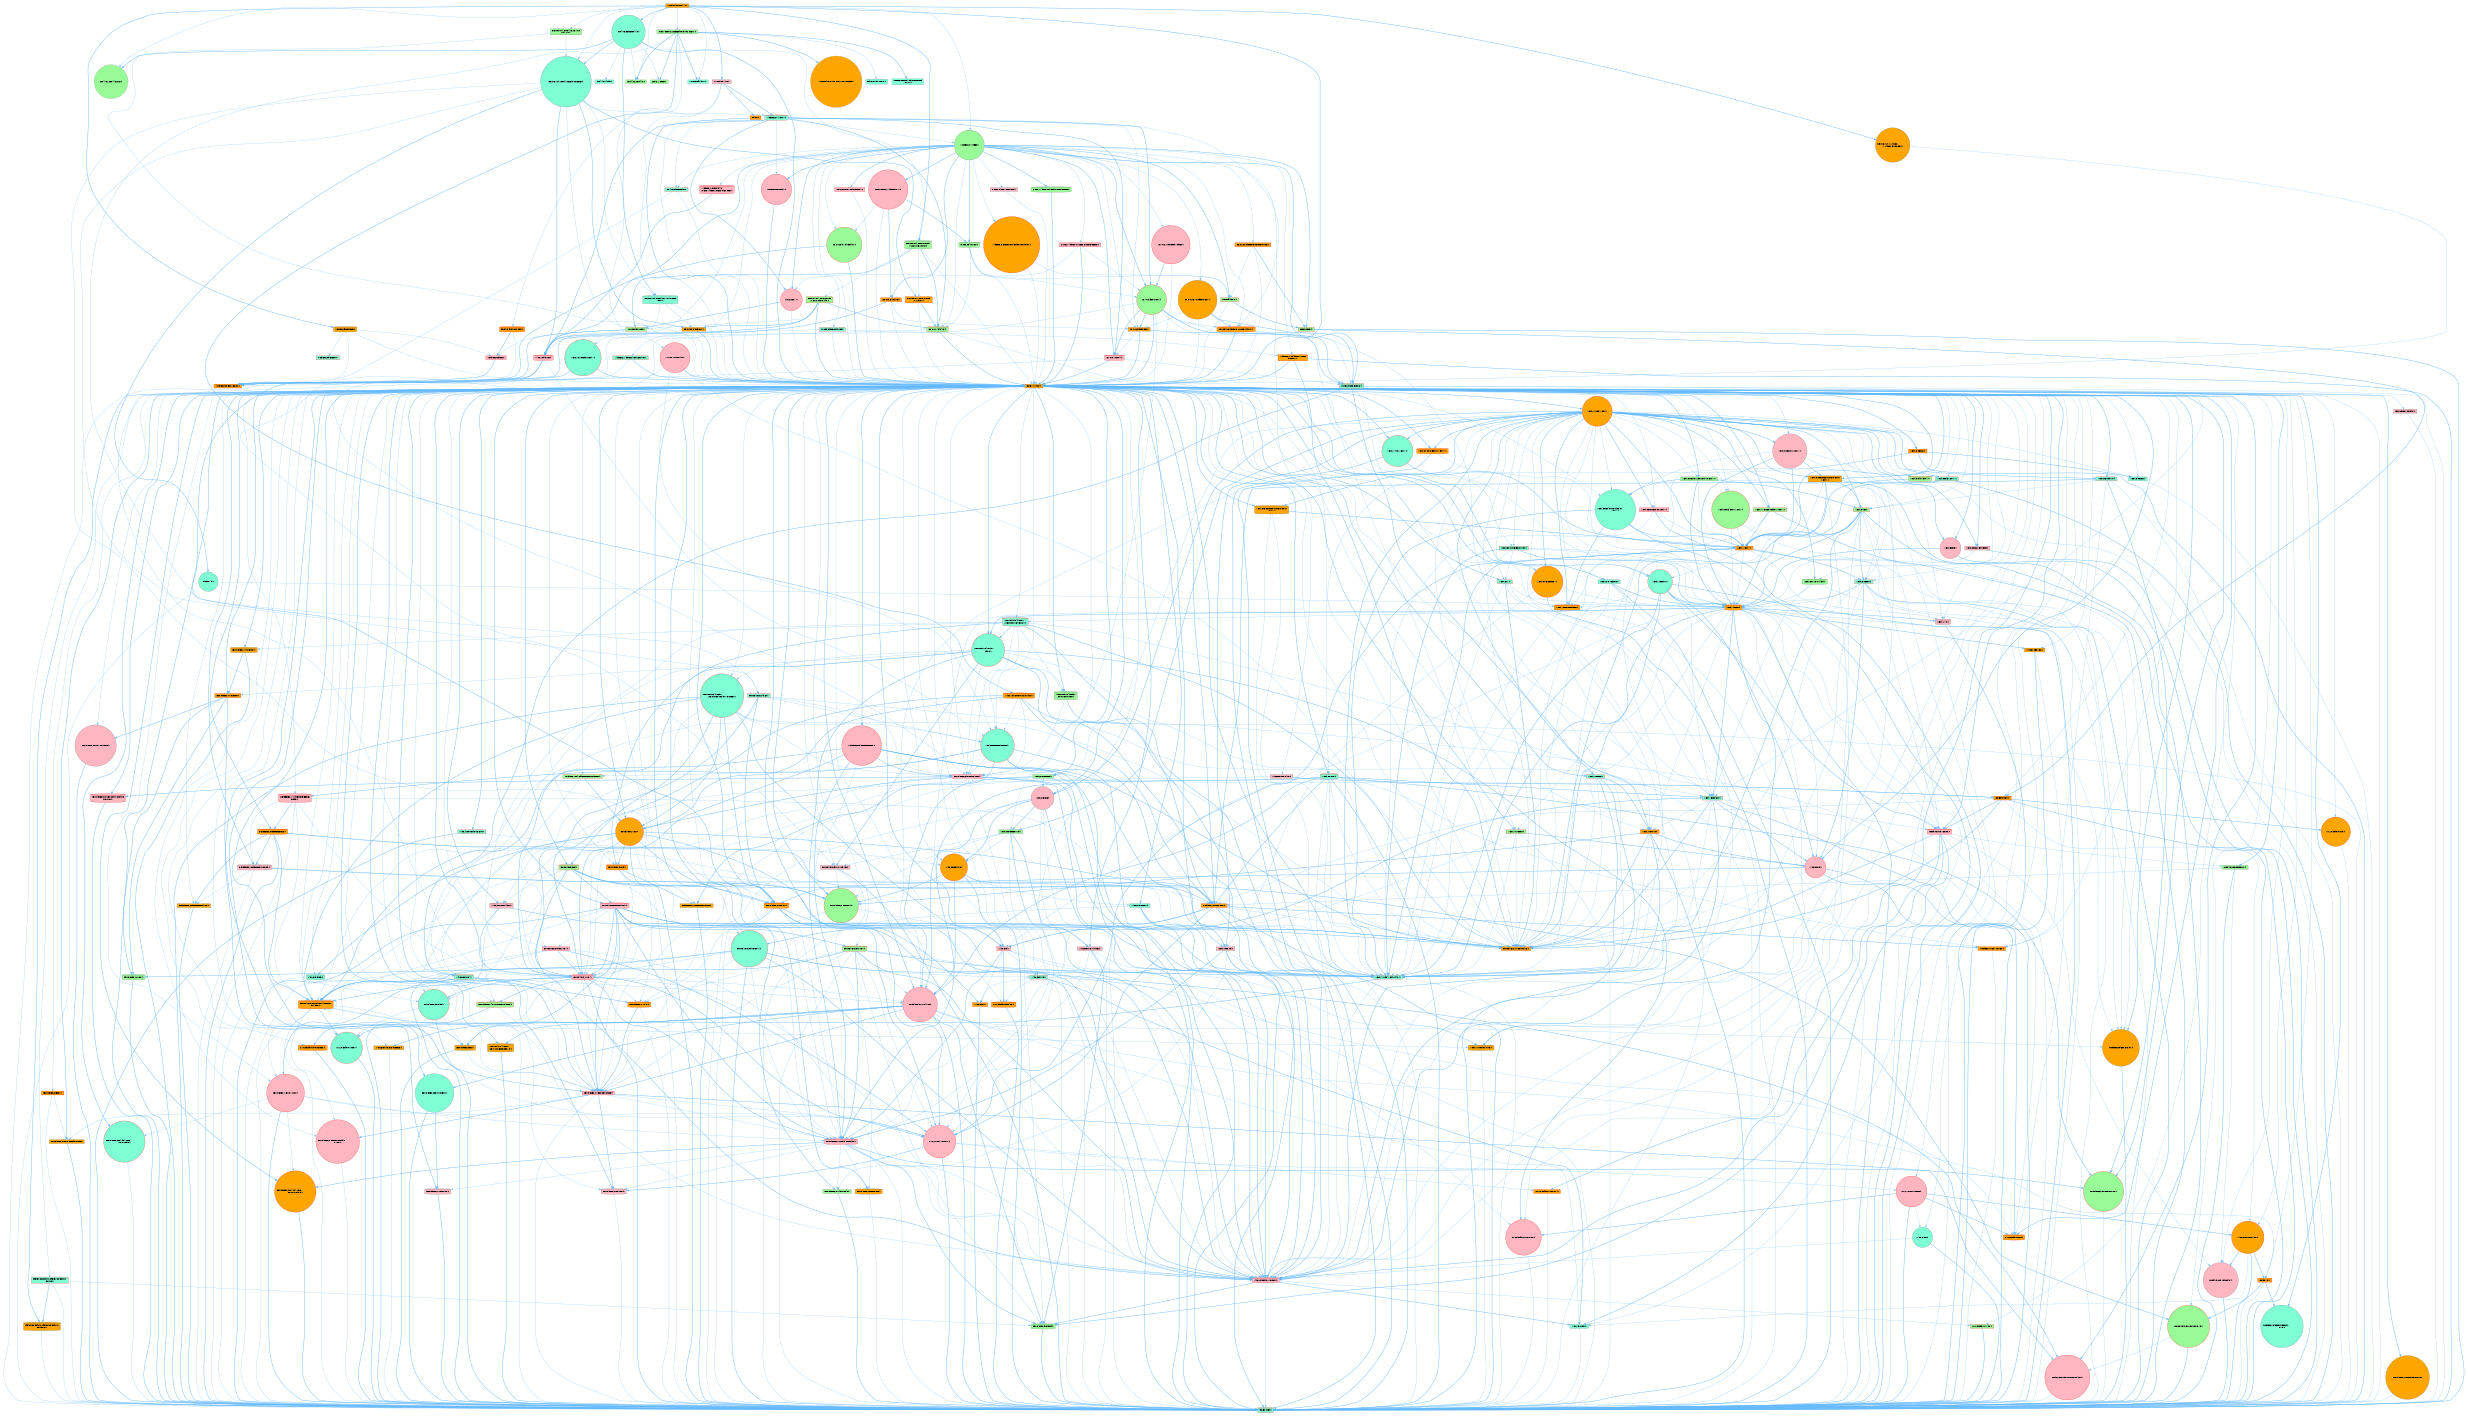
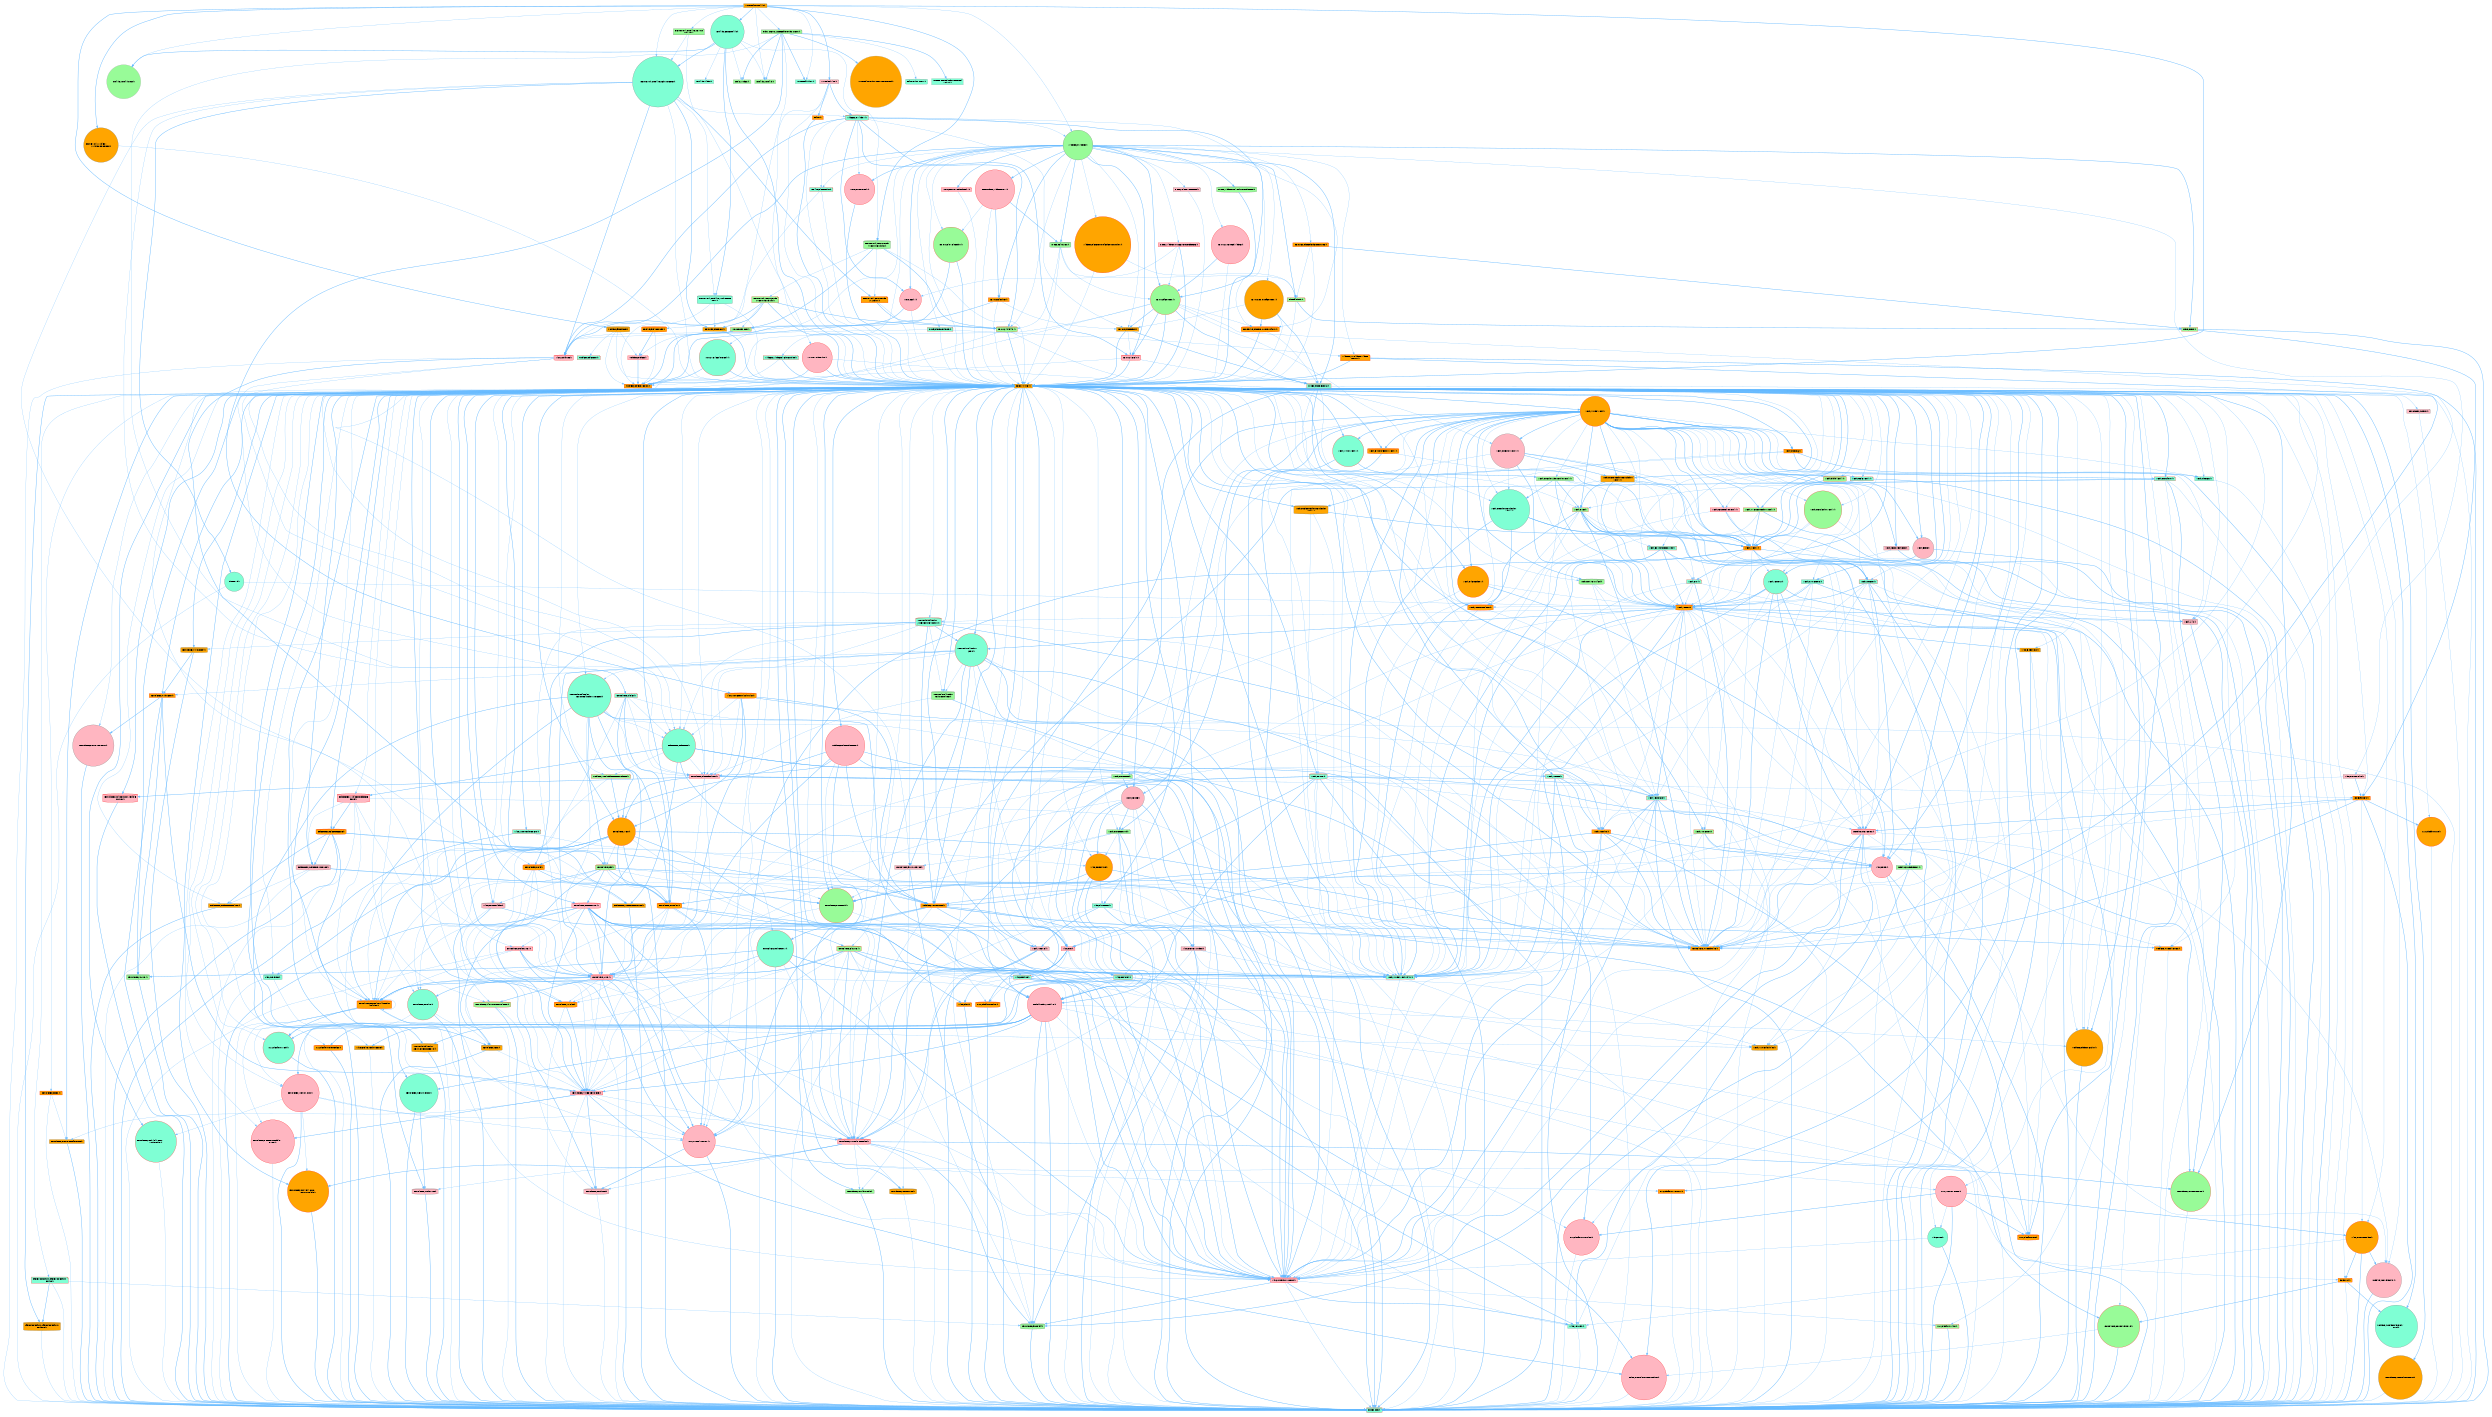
(717, 189) -> none
